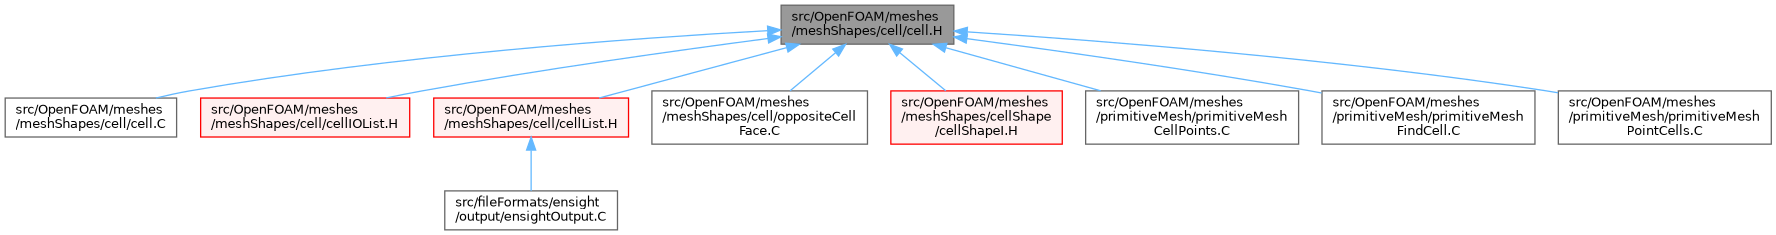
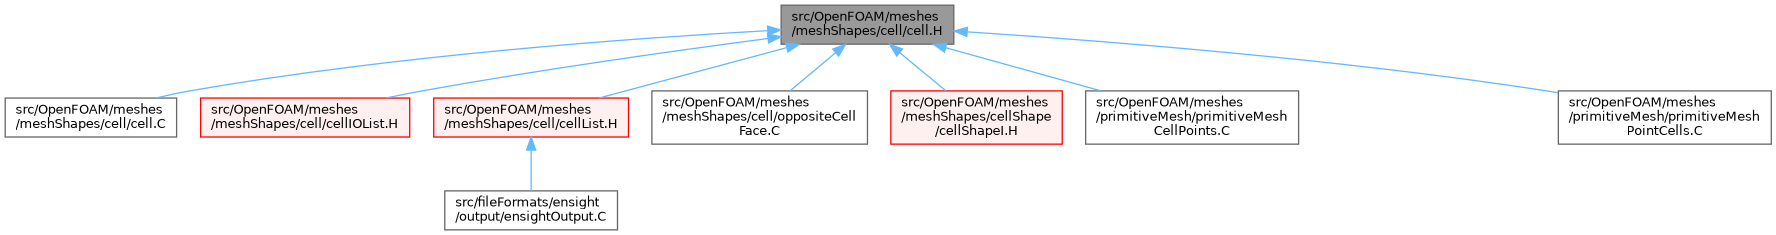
(1428, 118) -> none
